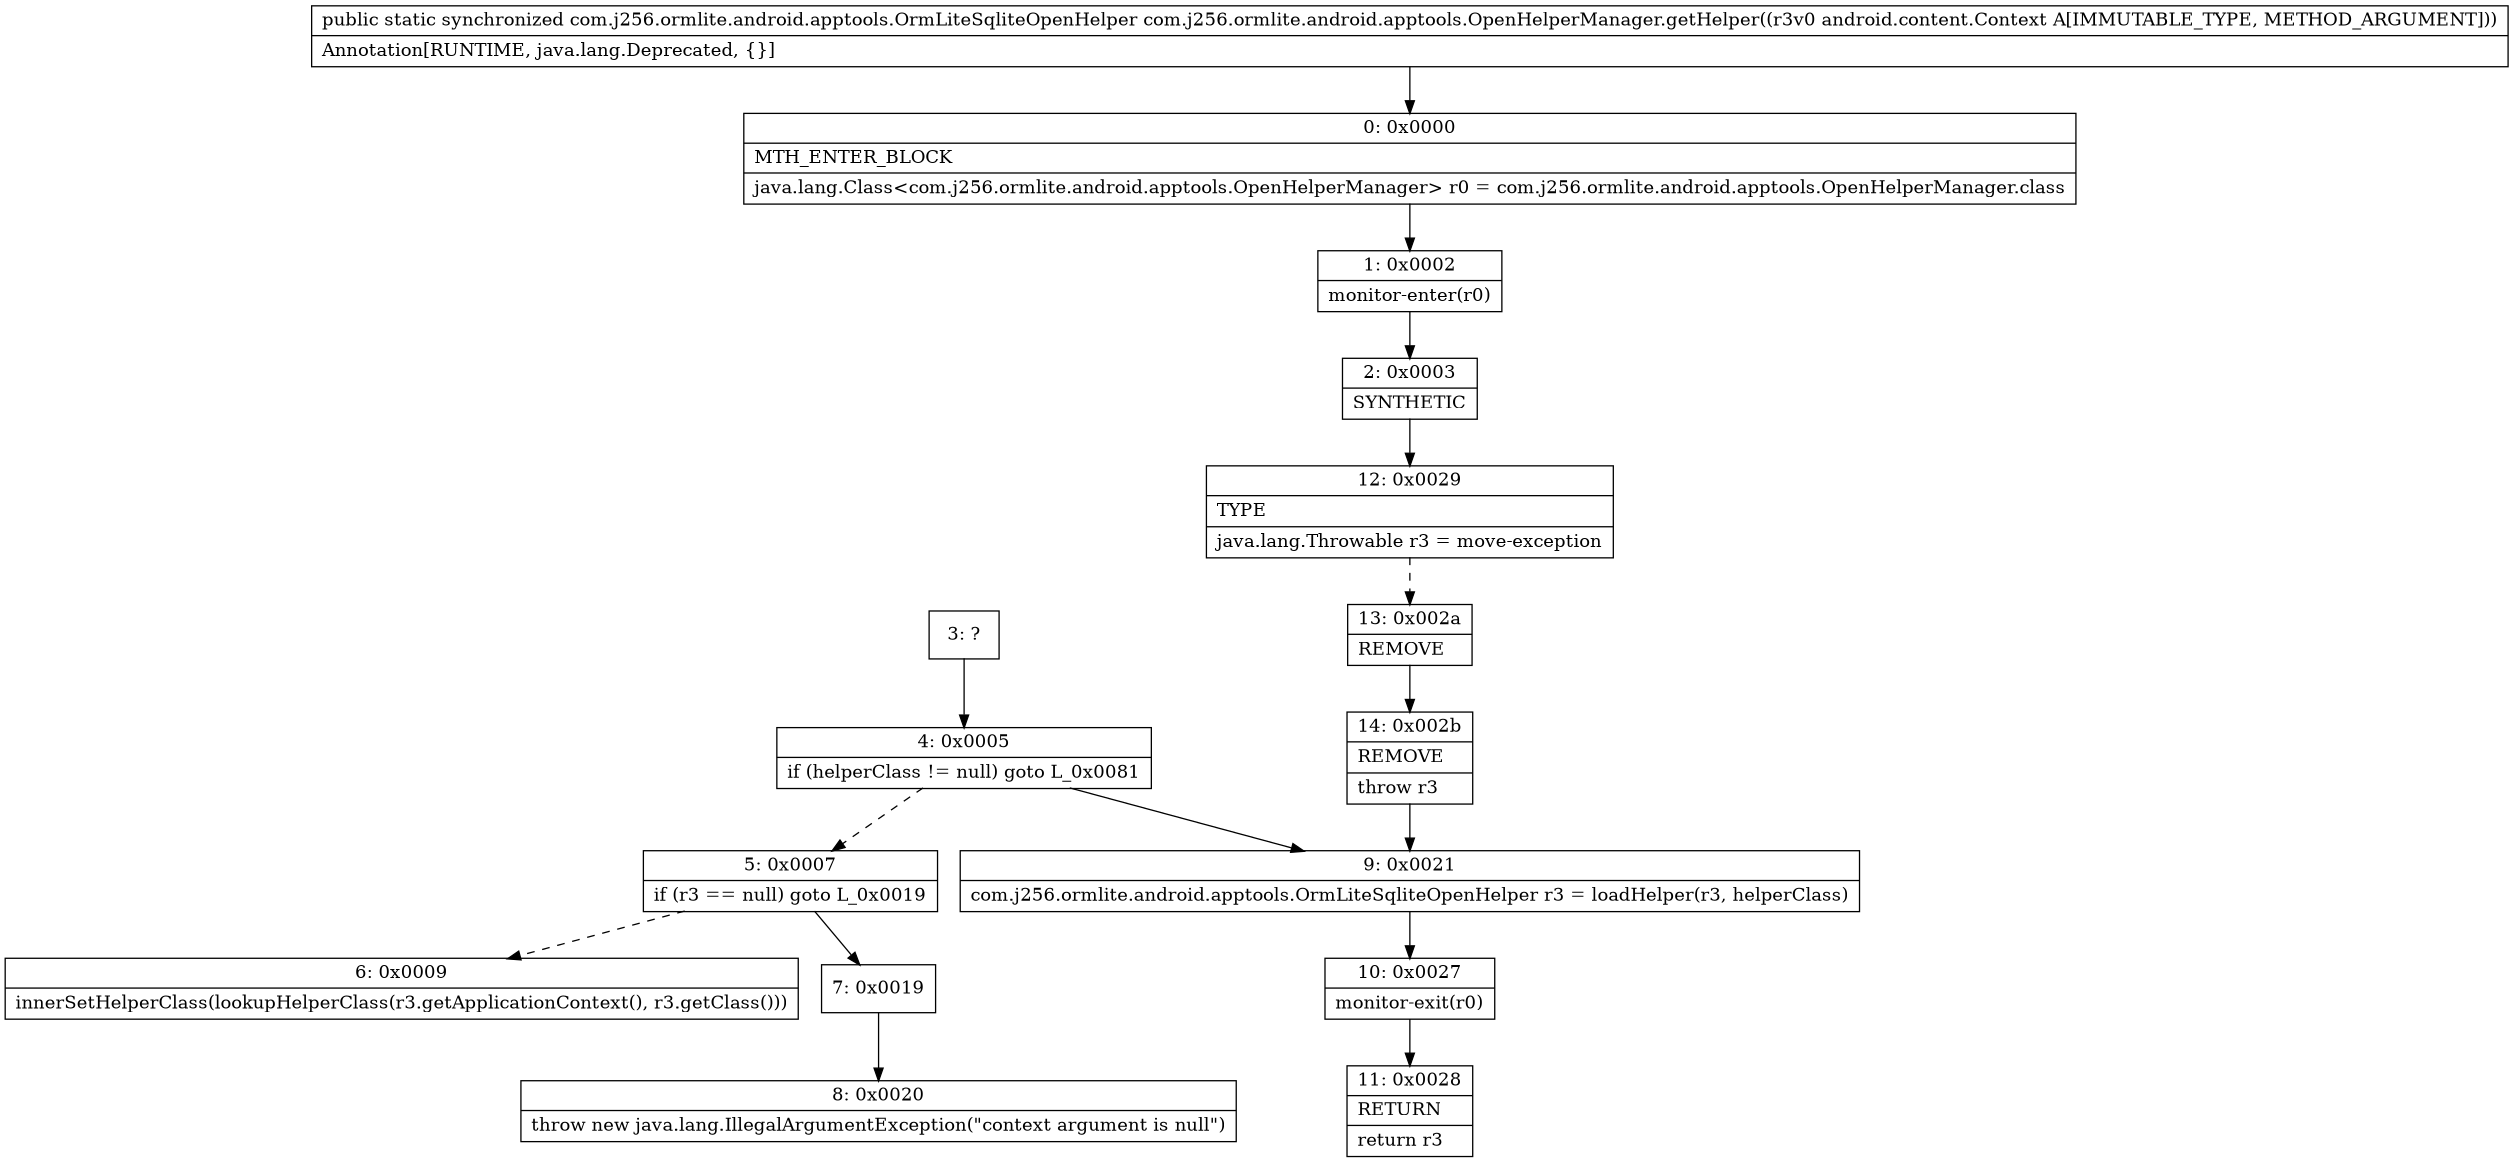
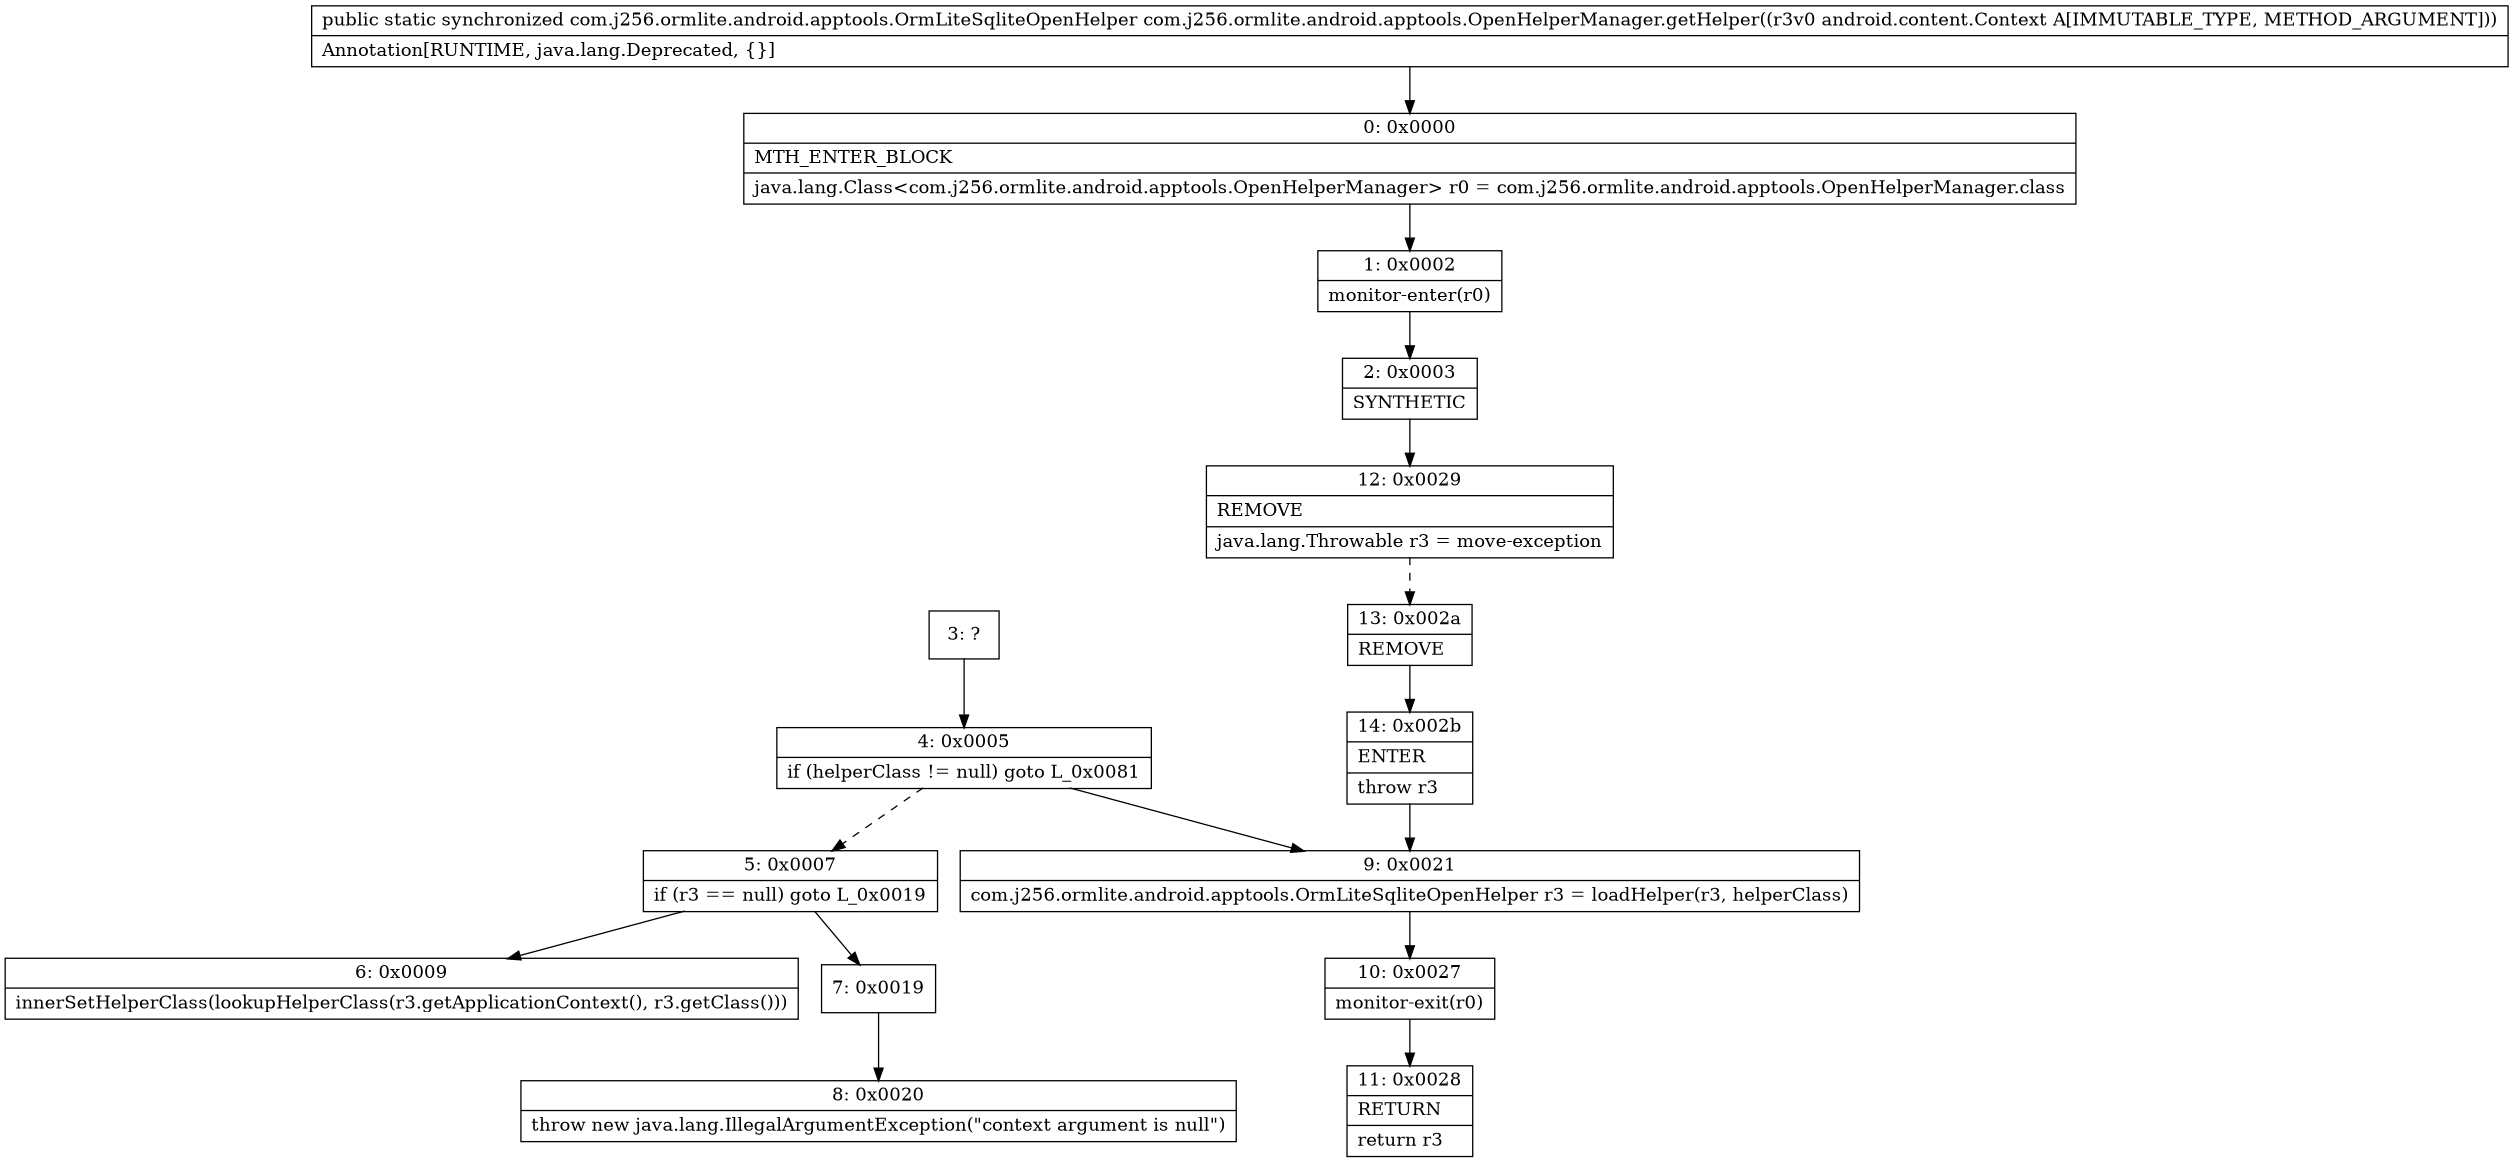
(1242, 511) -> (1260, 511)
(1401, 757) -> (1392, 757)
(602, 933) -> (602, 933)
